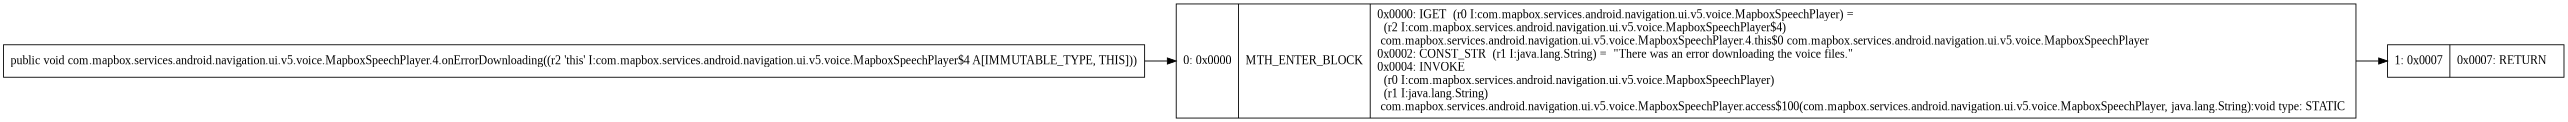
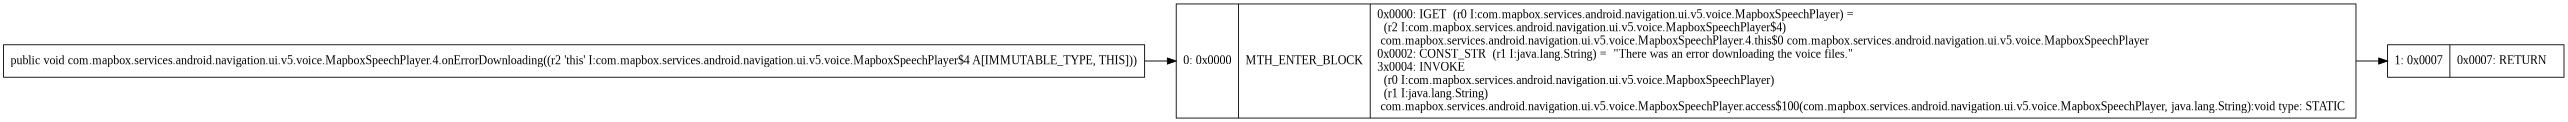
(1425, 67) -> (1425, 67)
